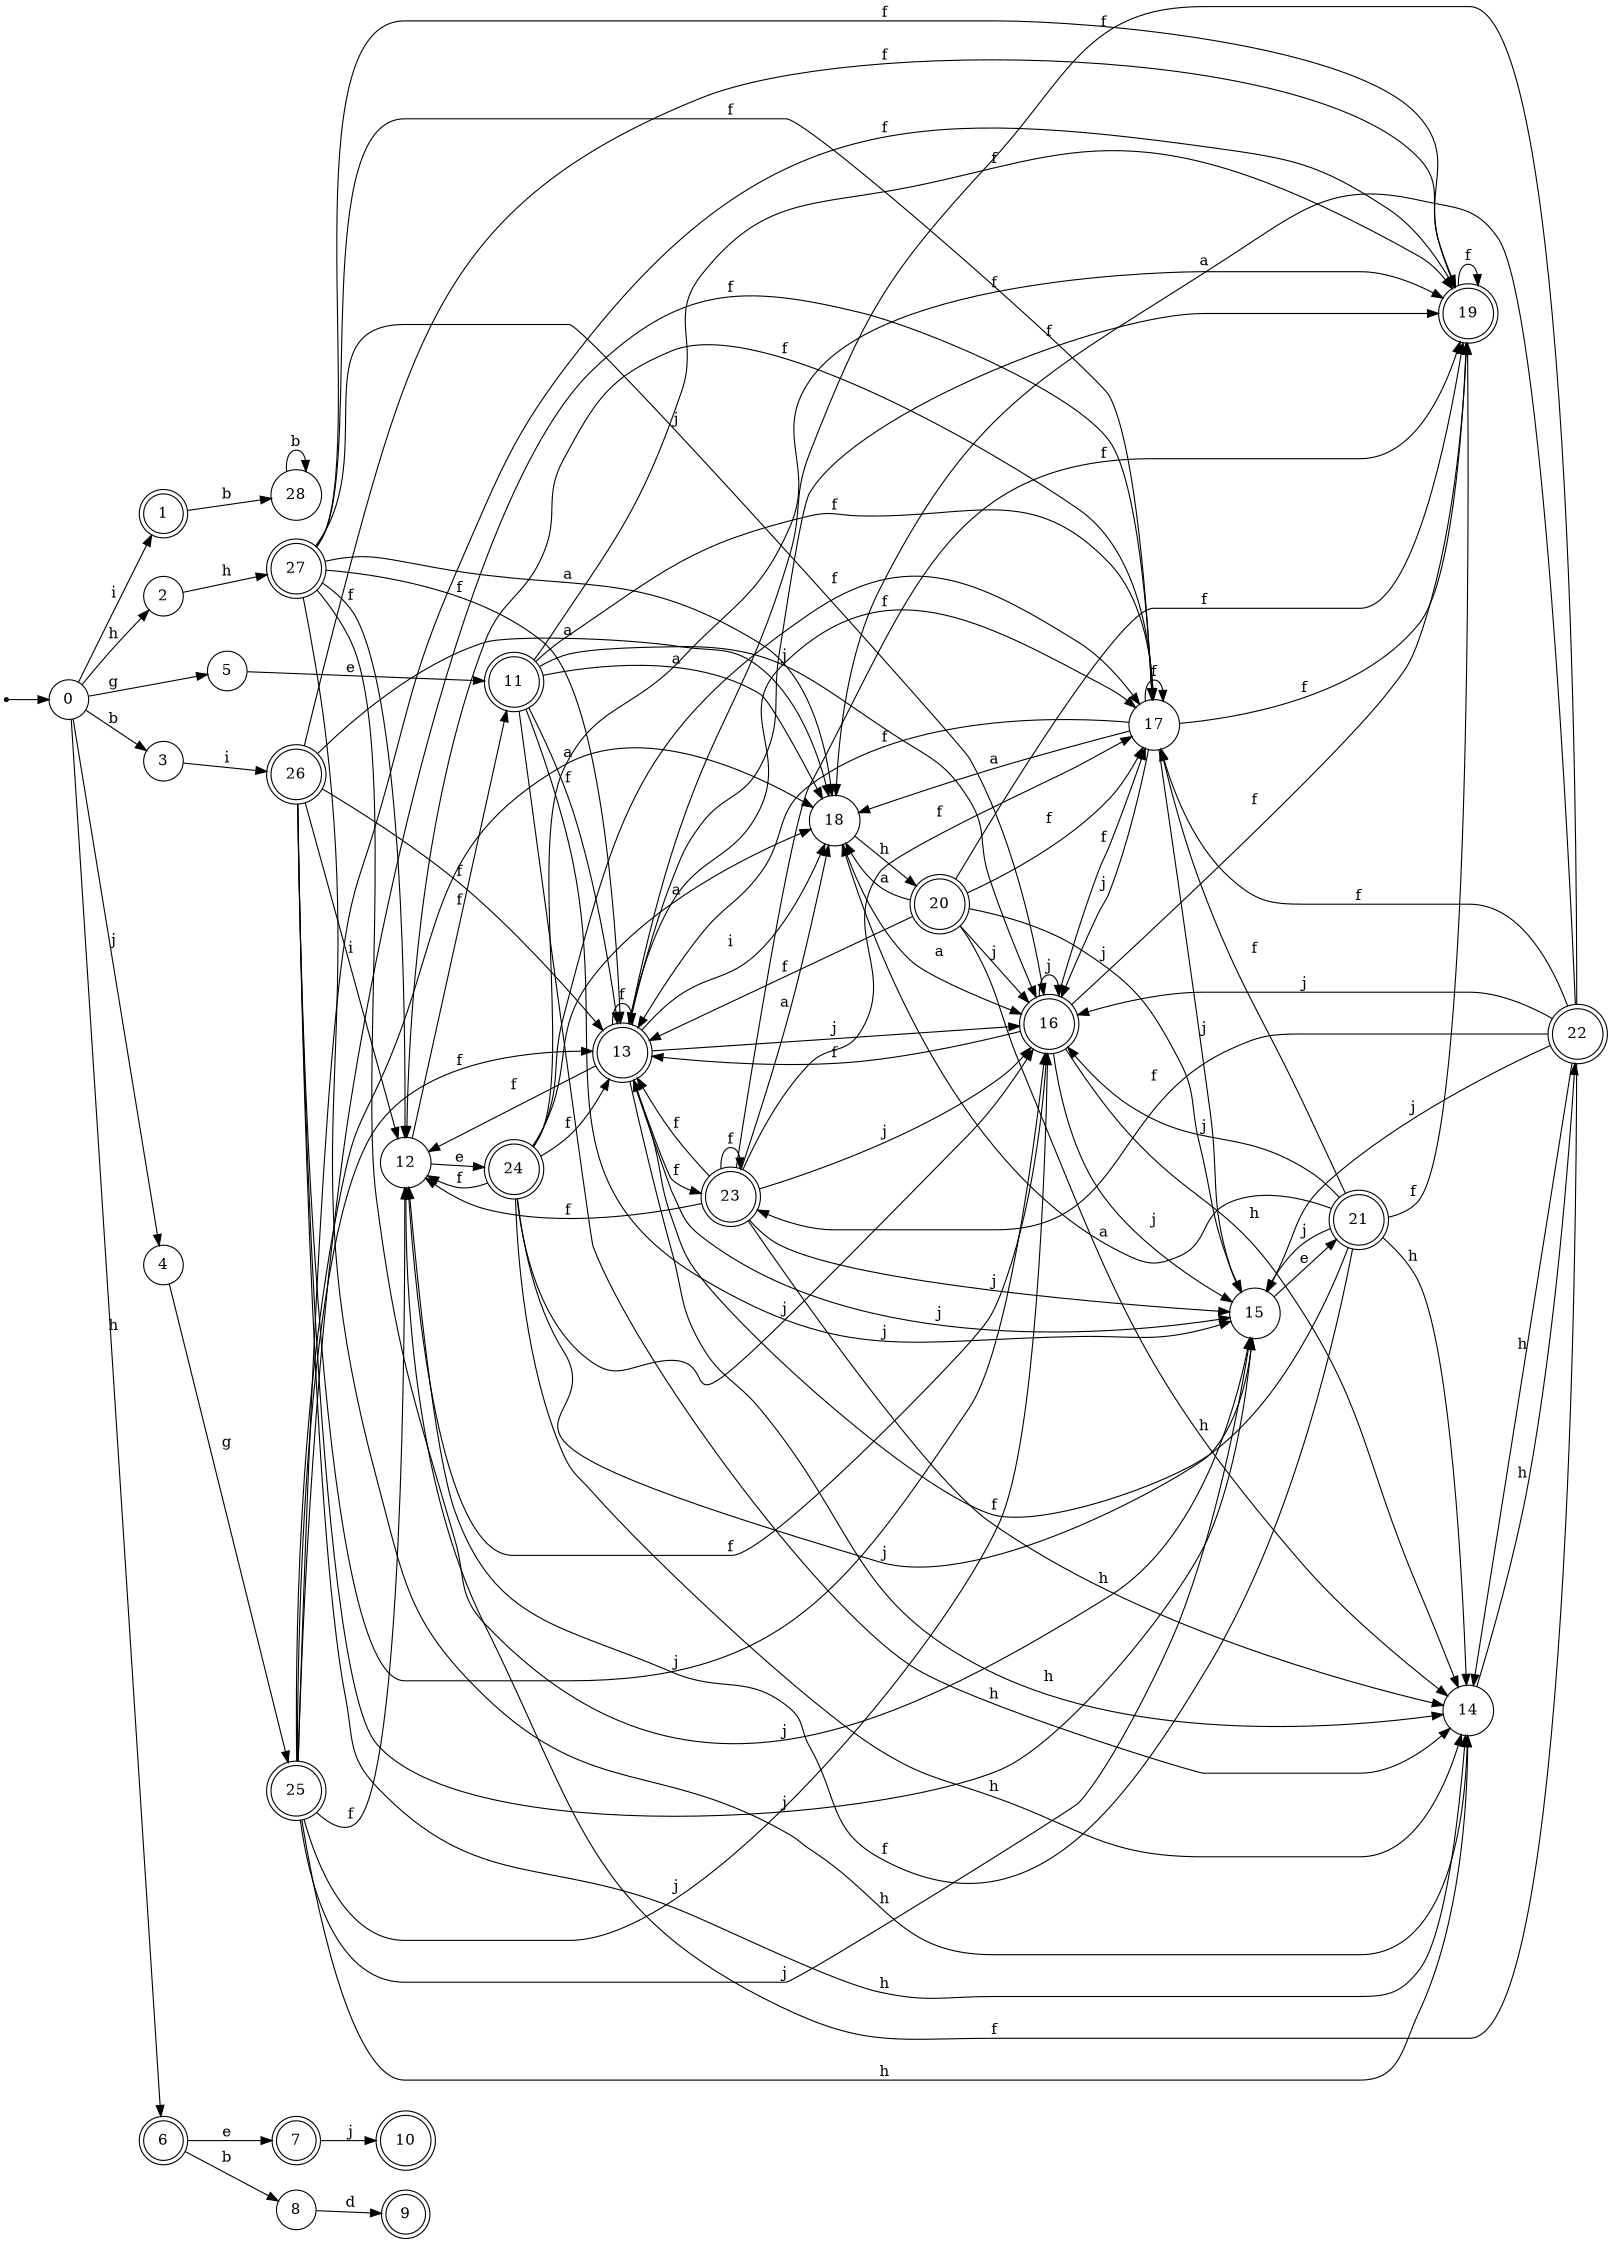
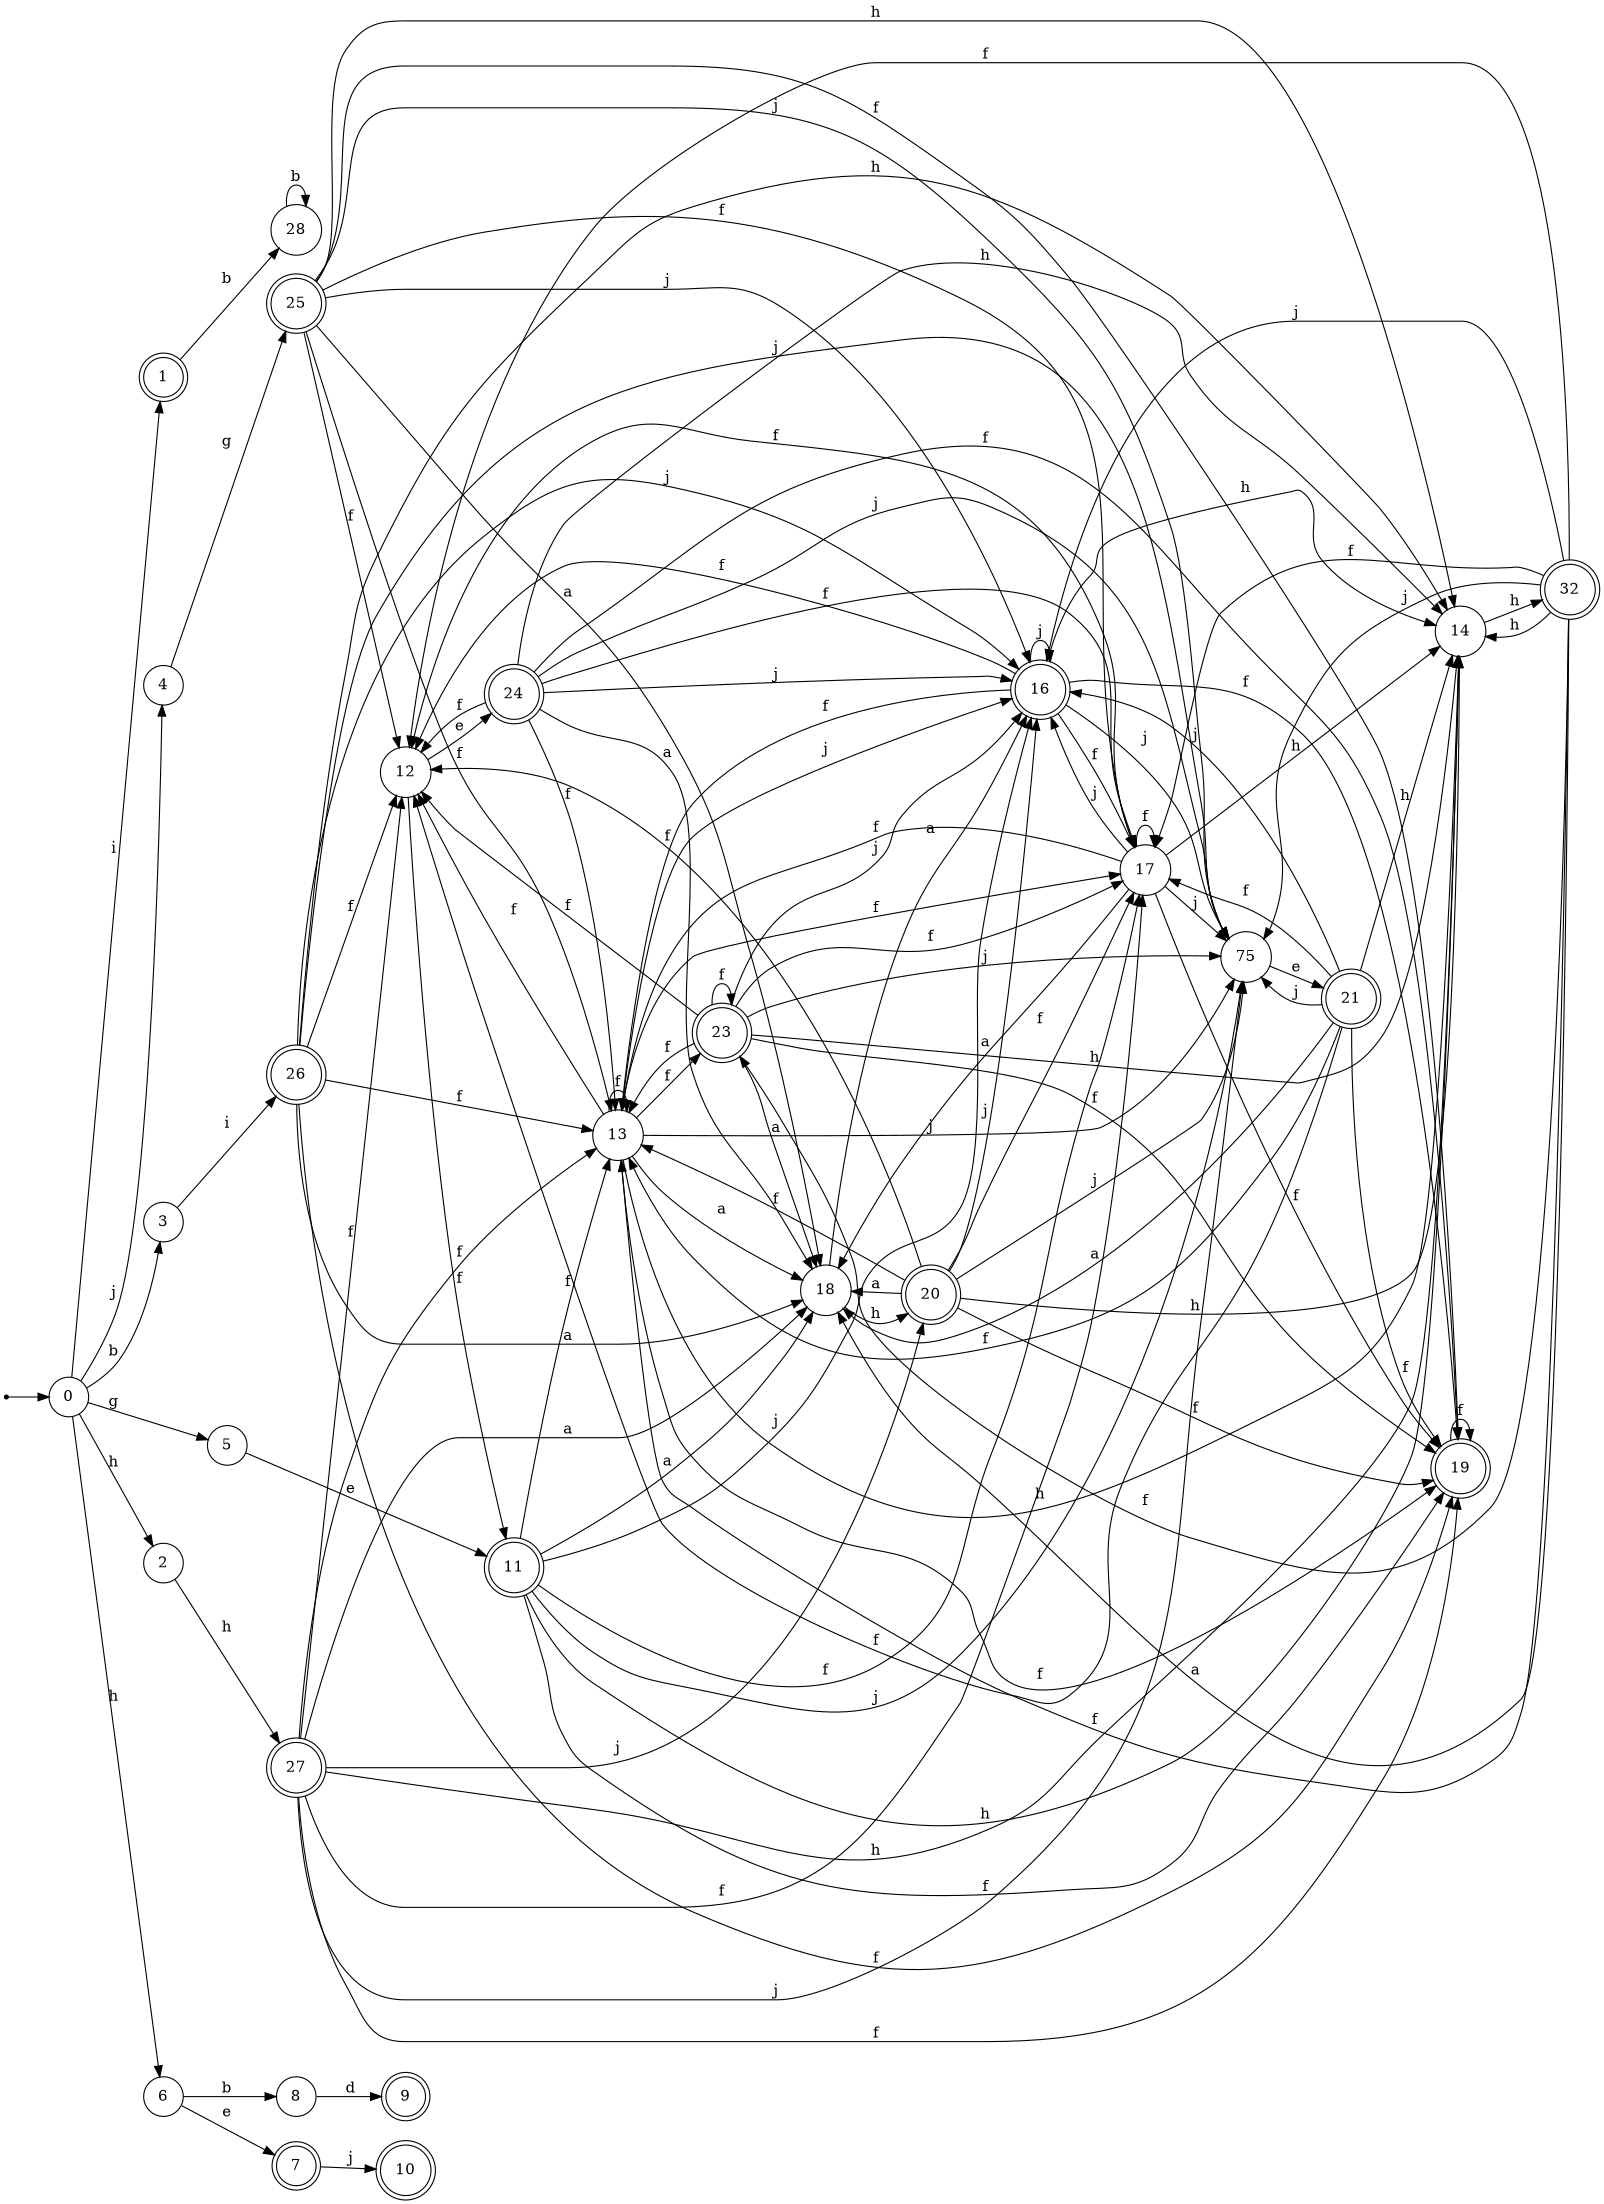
(710, 468) -> (713, 1715)
none -> (1299, 754)
(731, 942) -> (722, 1209)
(351, 949) -> (351, 907)
none -> (765, 953)
(1578, 1034) -> (1570, 590)
(622, 1053) -> (618, 1135)
(1255, 1313) -> (1246, 957)
(163, 2141) -> (163, 2097)
